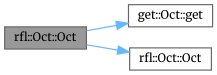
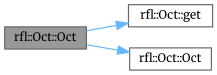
(171, 16) -> (171, 16)
